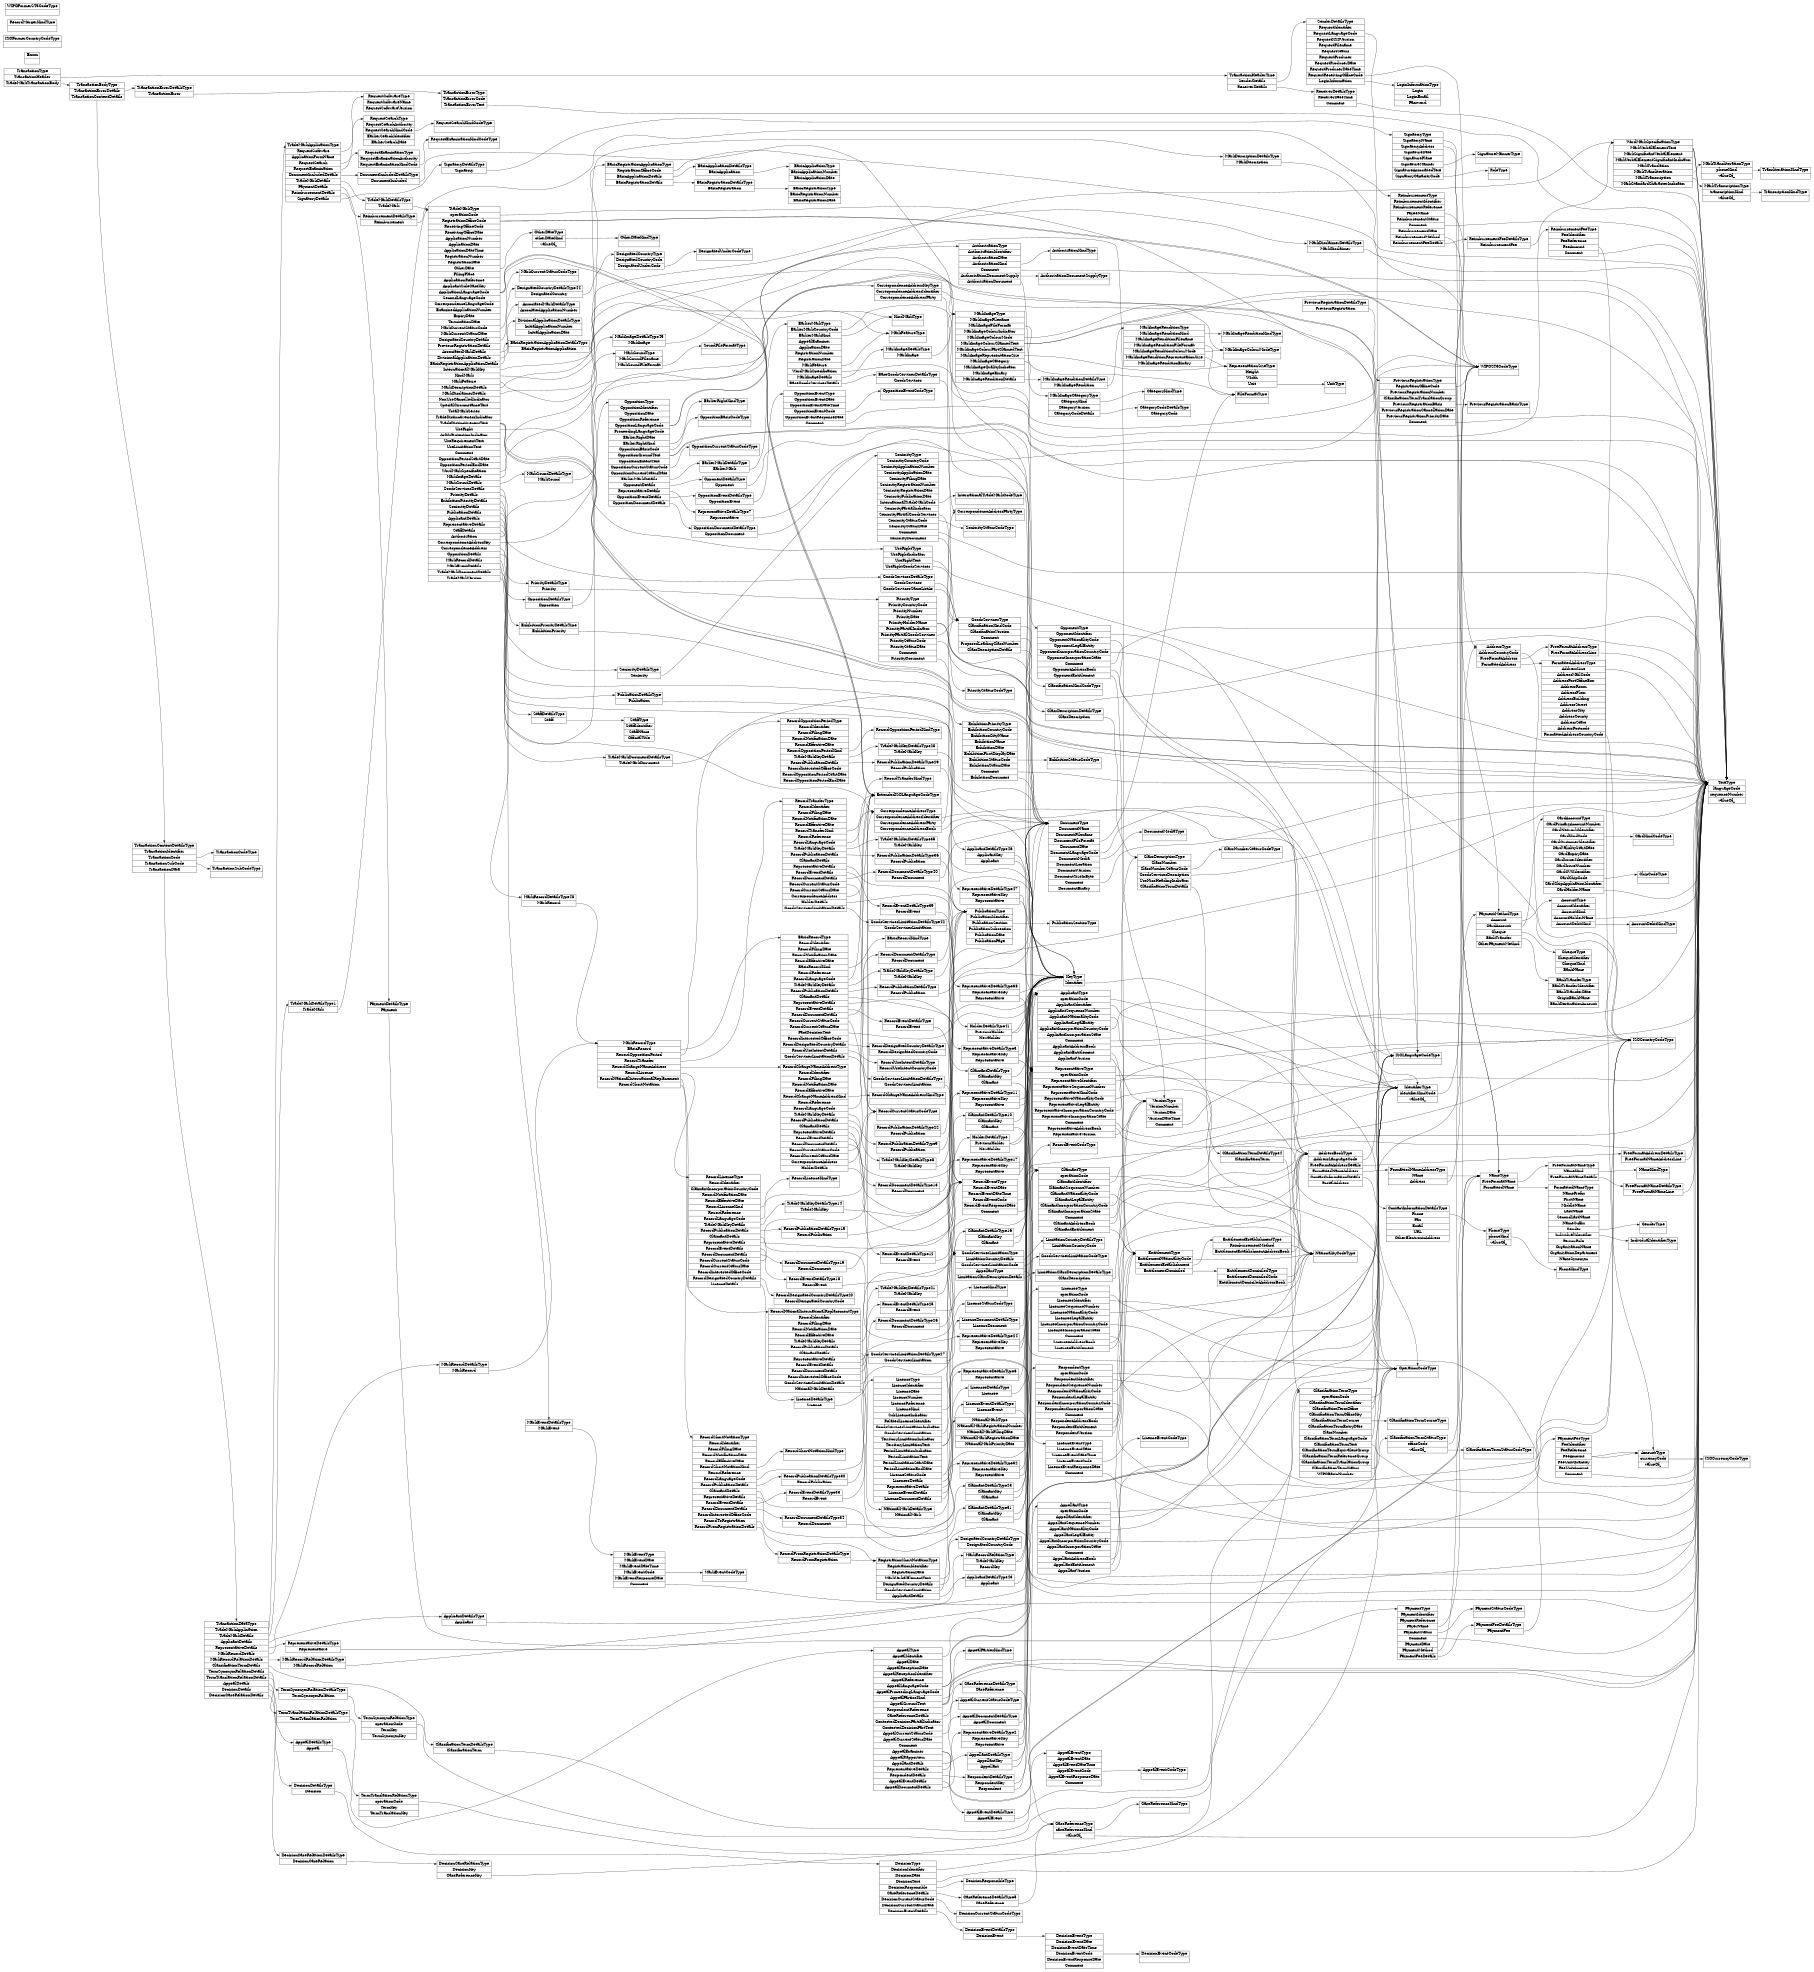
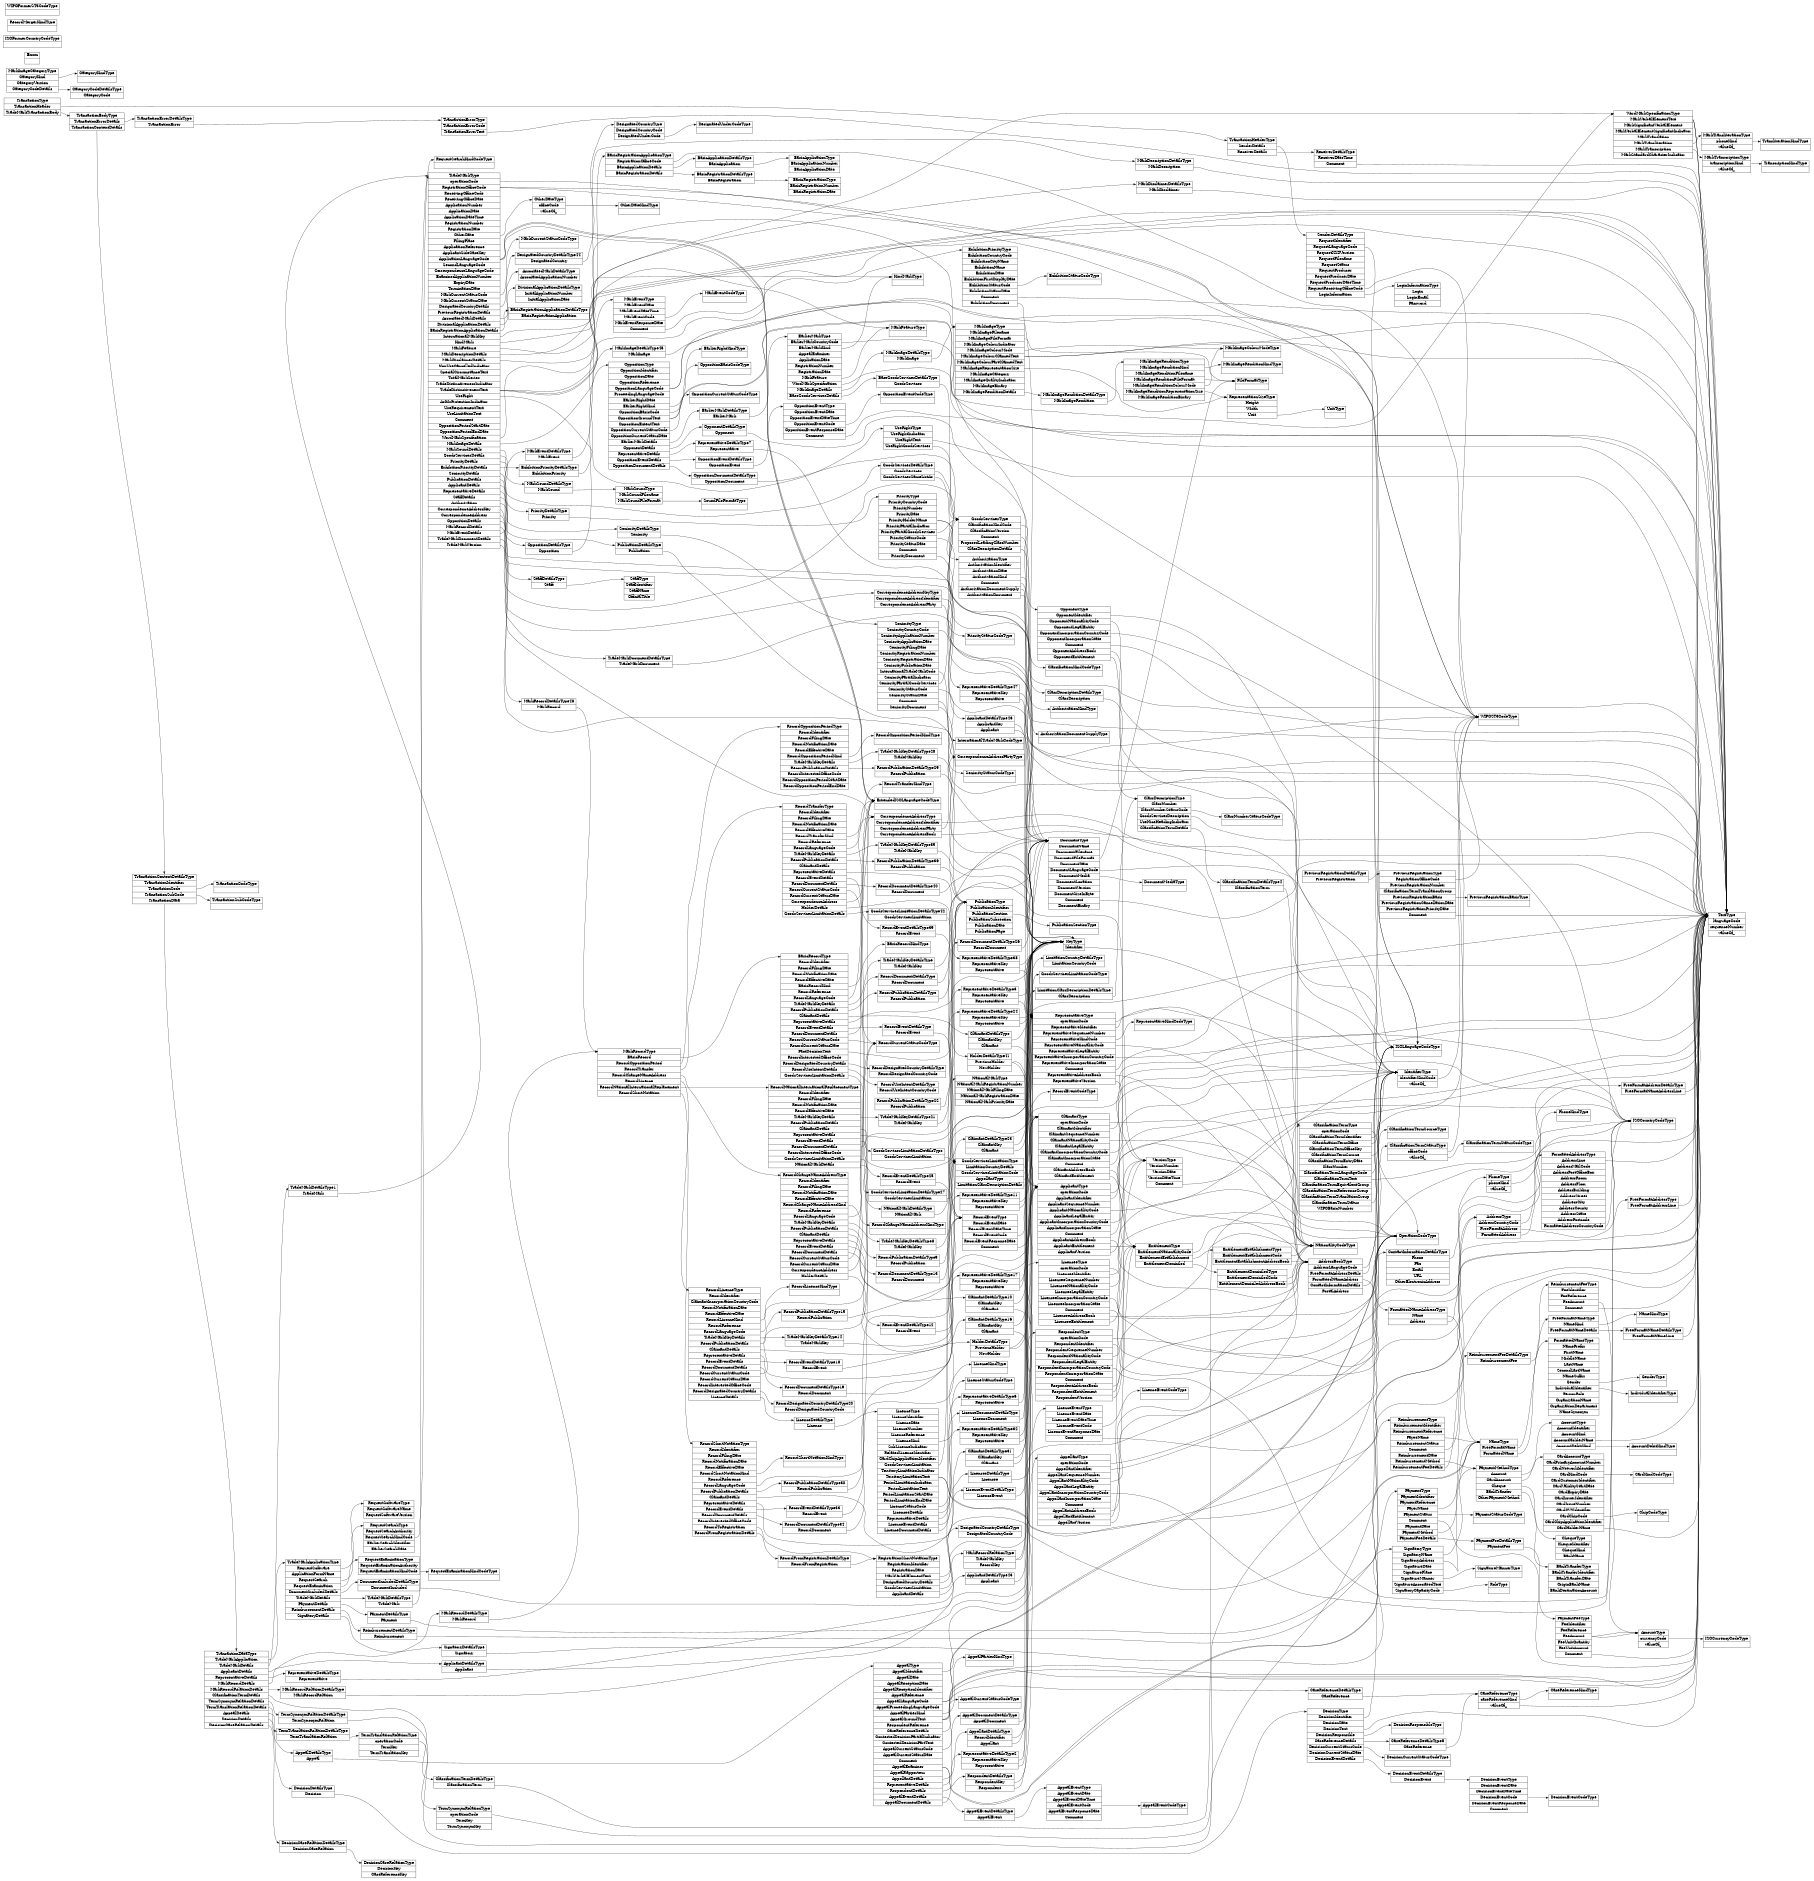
(549, 238) -> (549, 205)
(1031, 388) -> none
none -> (1164, 1025)
(1252, 1246) -> (1252, 1256)
(908, 1427) -> (908, 1459)
(990, 1761) -> (990, 1738)
(774, 1863) -> none
